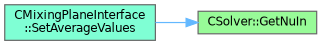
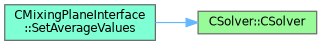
(257, 23) -> (257, 23)
